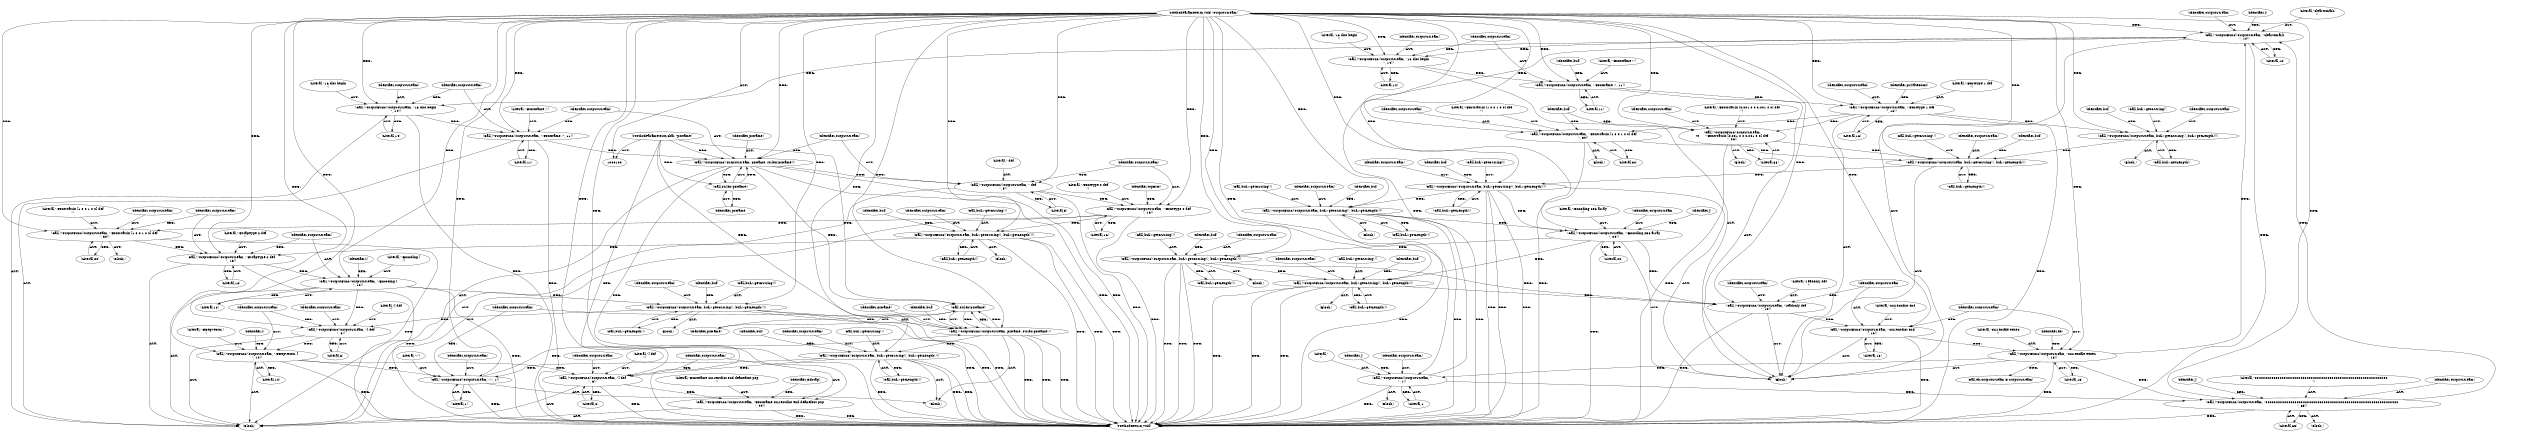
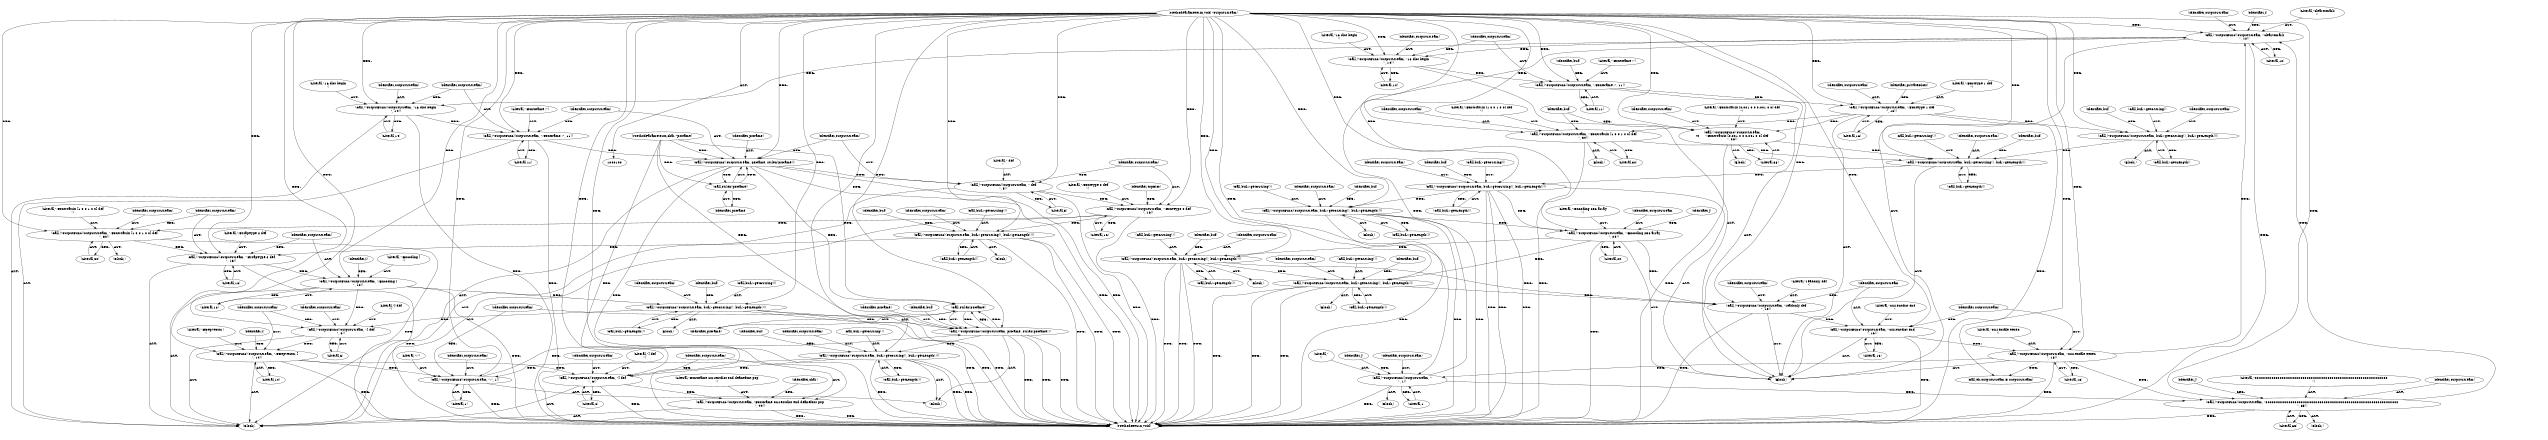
none -> (1868, 22)
(627, 145) -> none
(608, 283) -> (608, 283)
(2052, 332) -> none
(805, 380) -> (805, 380)
